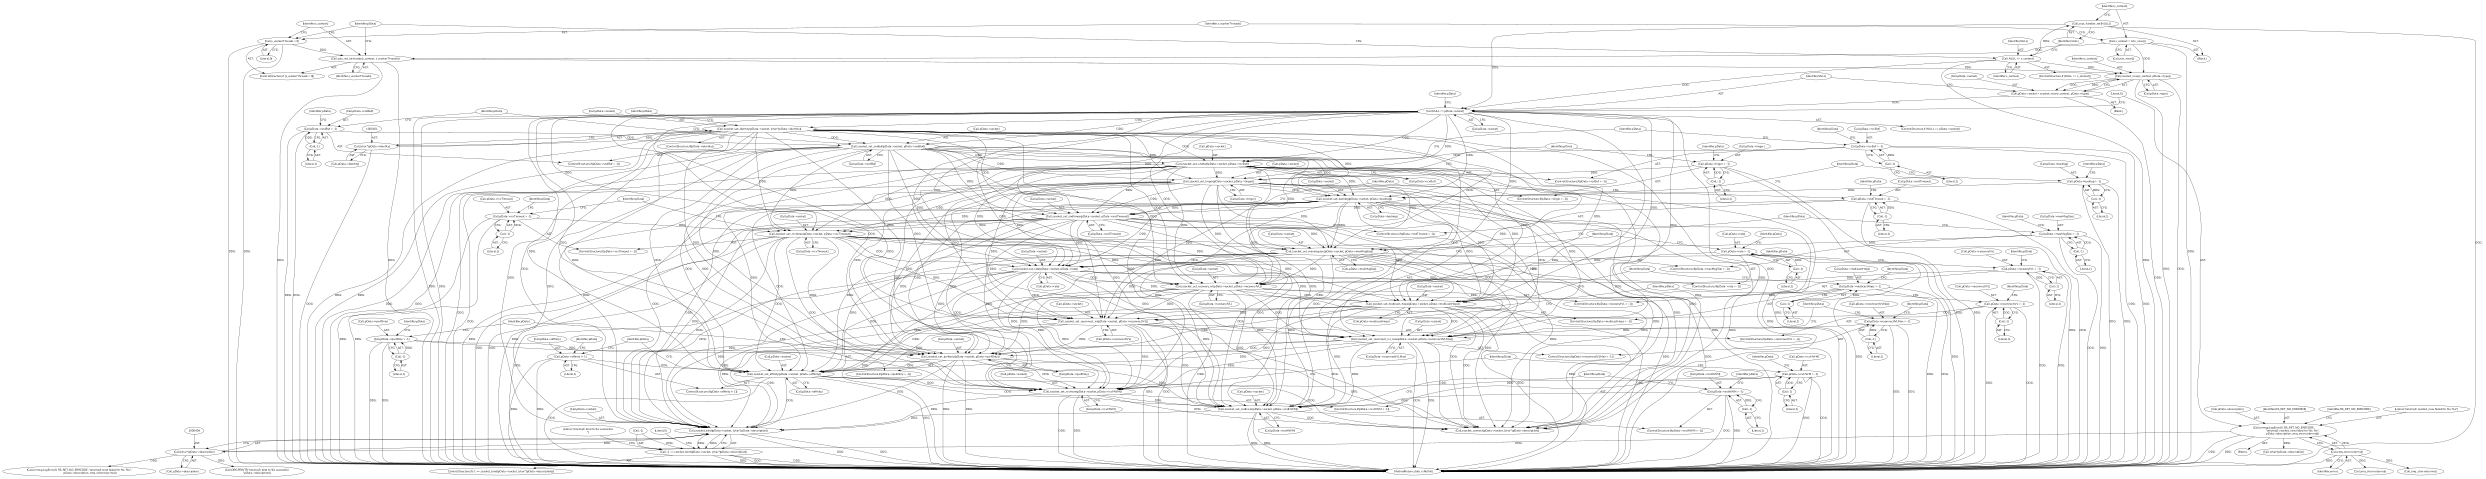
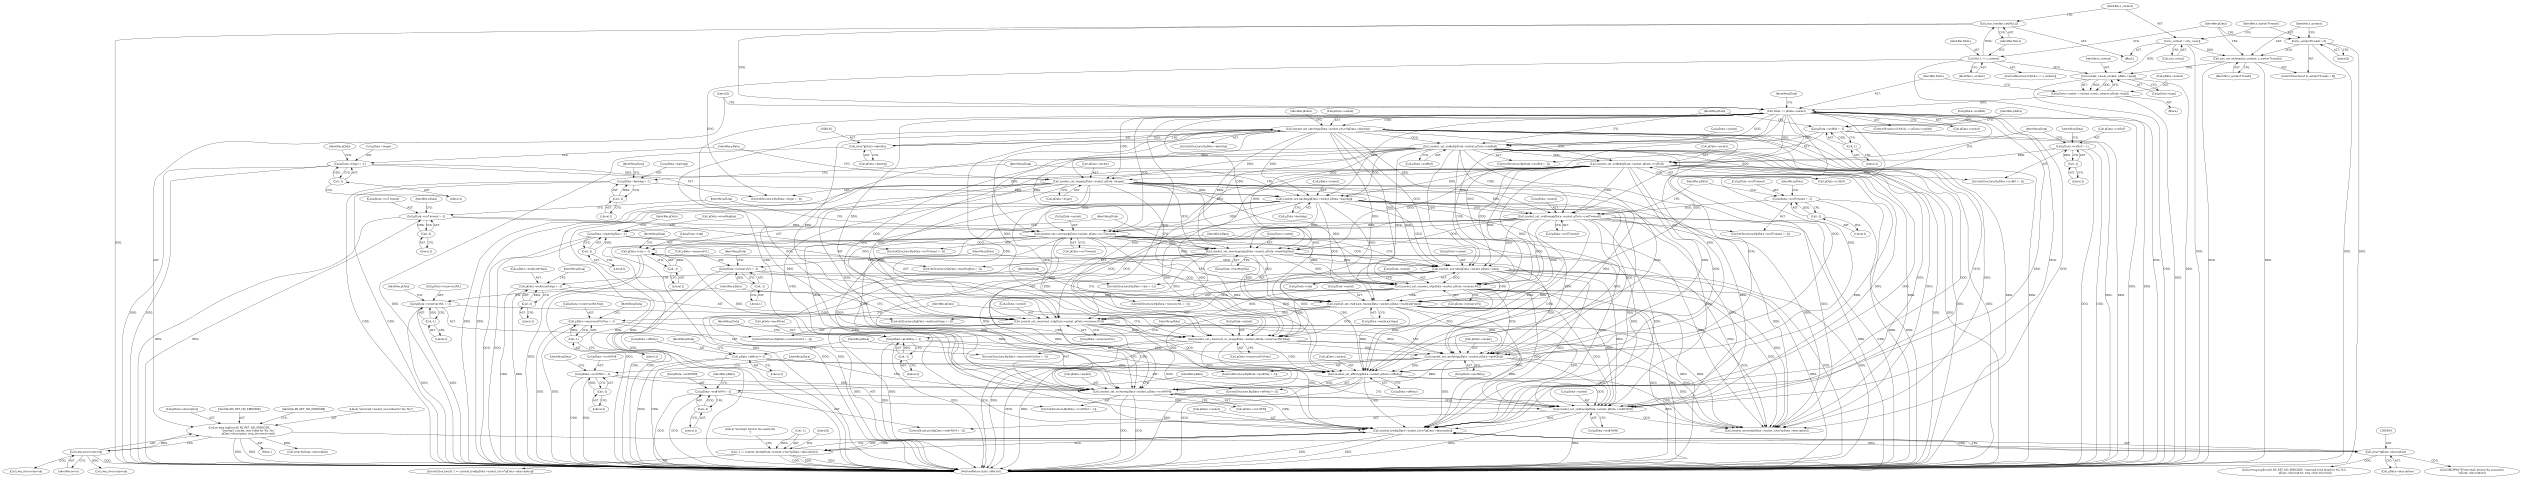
(1731, 79) -> (1268, 68)
